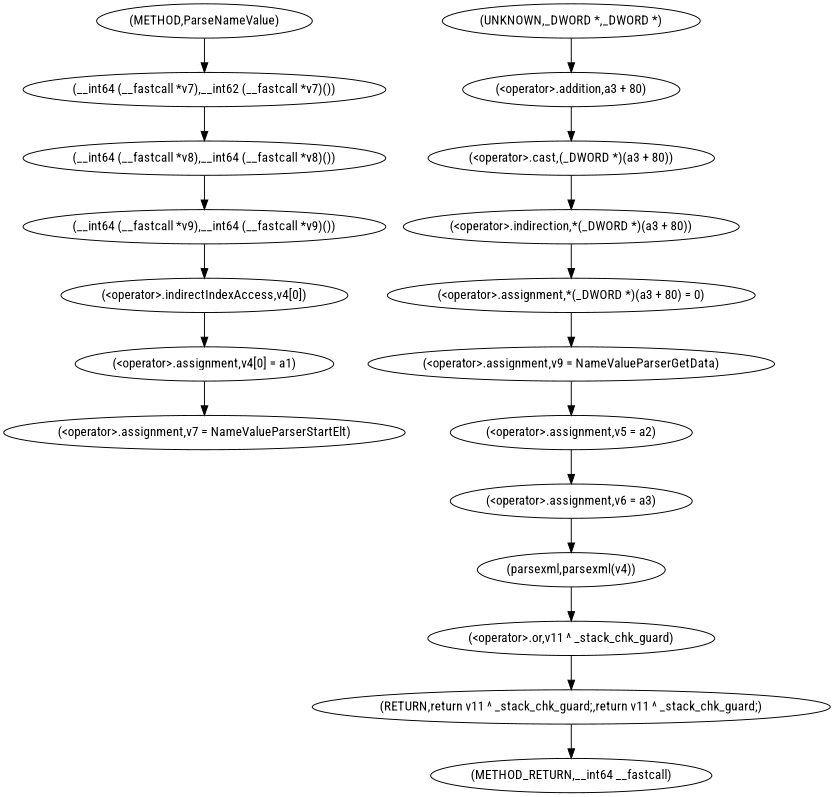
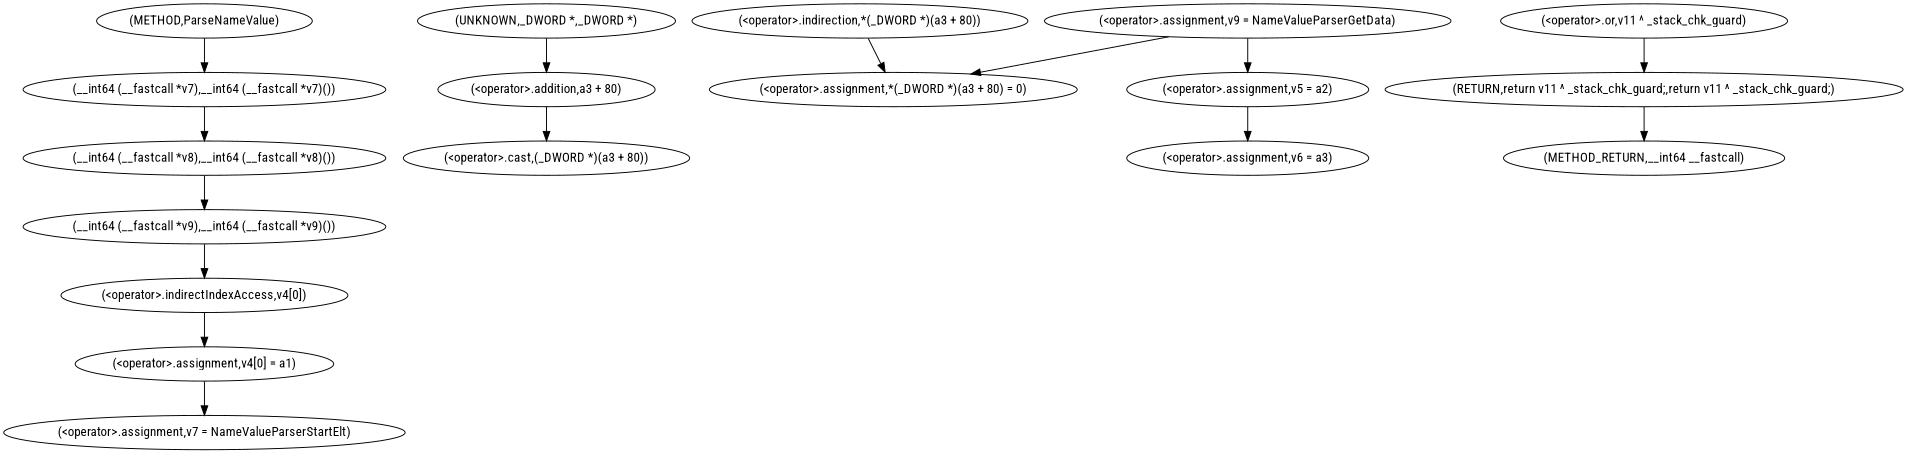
(204, 90) -> (204, 90)
(571, 188) -> none
(571, 325) -> (1075, 55)
(571, 570) -> none
